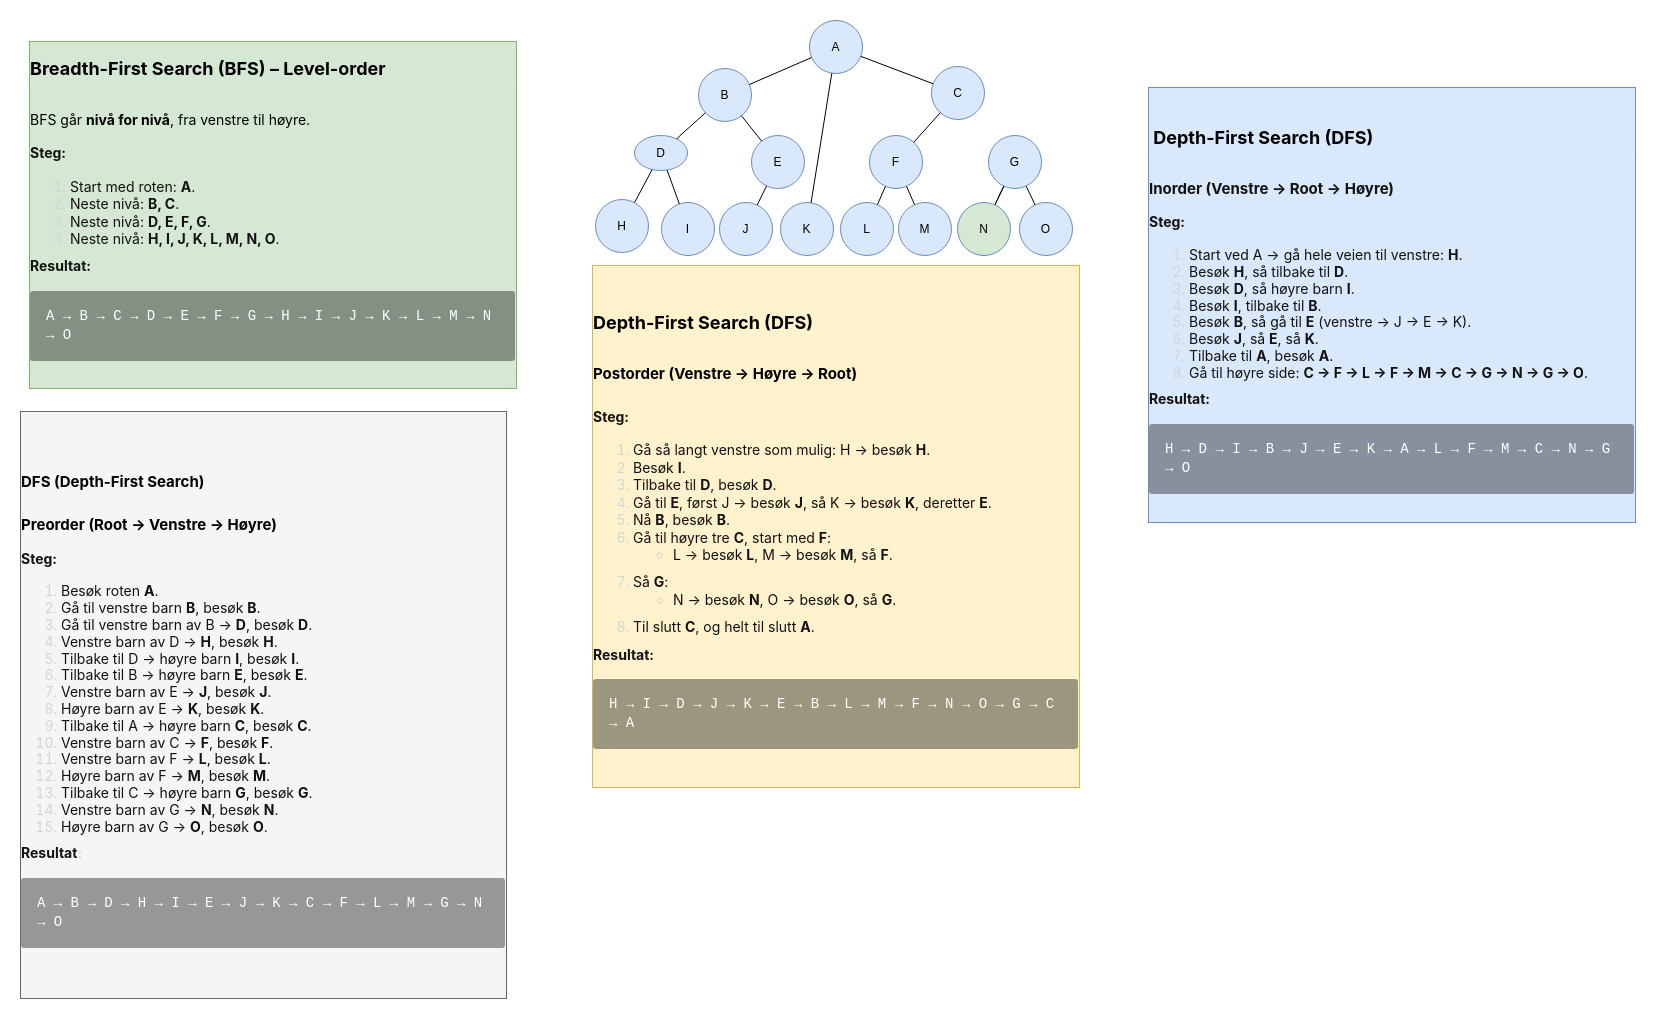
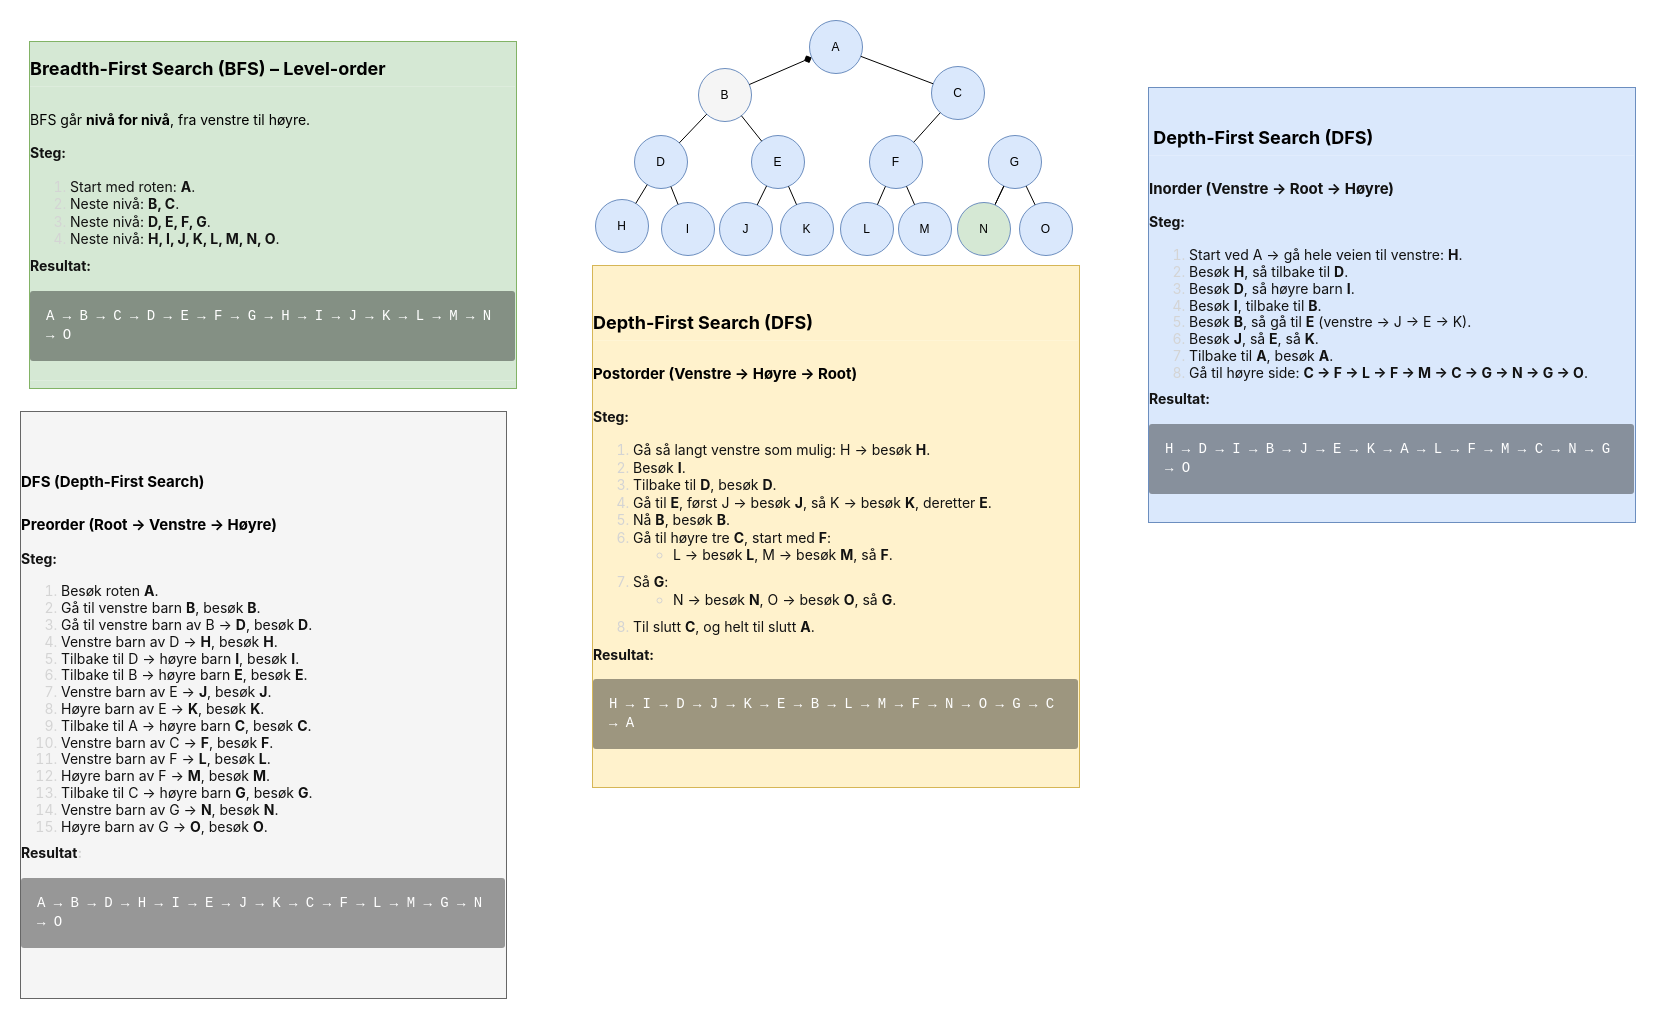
(807, 60) -> (804, 61)
(725, 95) -> (725, 95)
(821, 138) -> (793, 195)
(661, 153) -> (661, 162)
